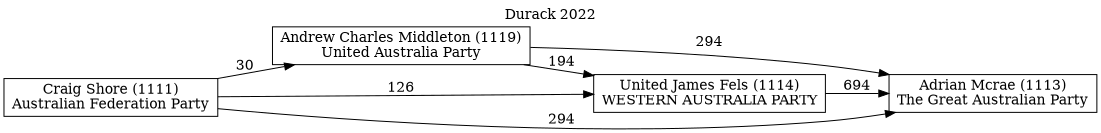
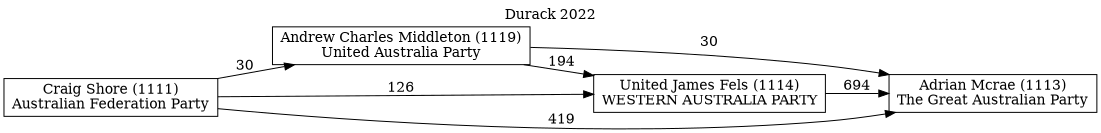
(710, 42) -> (710, 42)
(562, 120) -> (562, 120)
